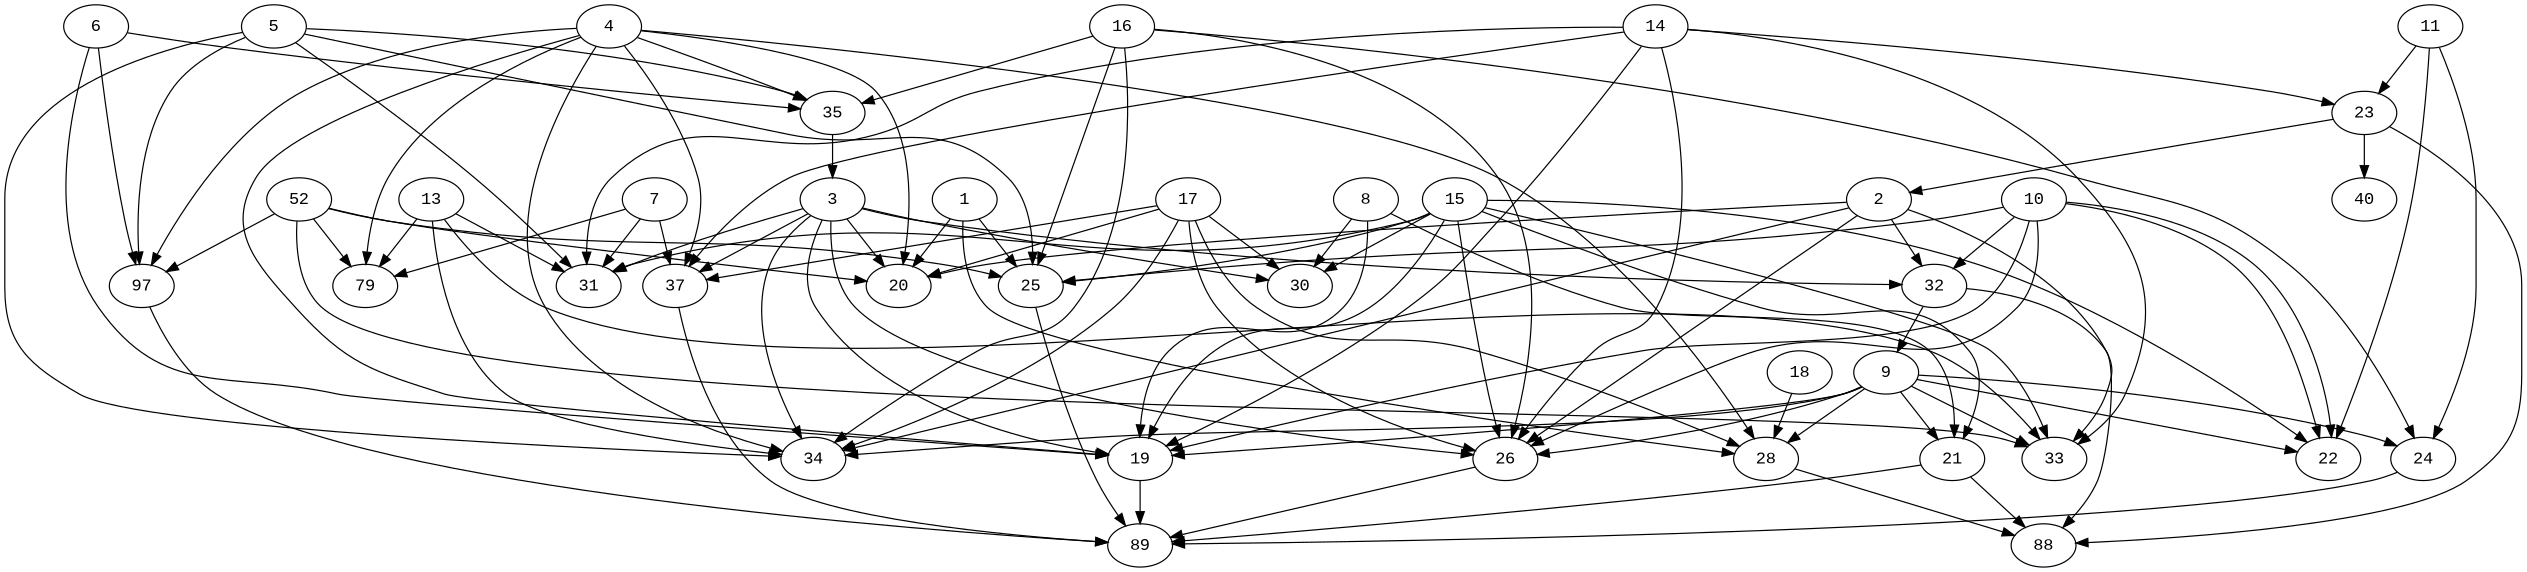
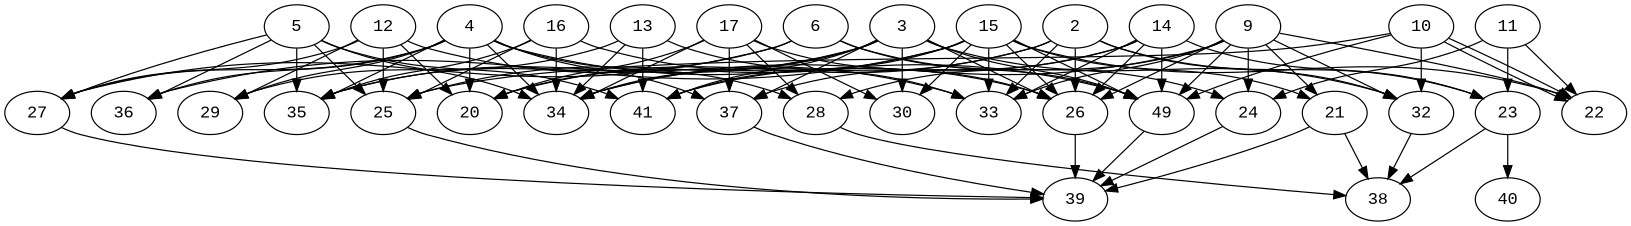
none -> (124, 113)
(1833, 121) -> (1026, 70)
(833, 150) -> (606, 70)
(2128, 154) -> (1285, 70)
(299, 199) -> (383, 26)
(655, 199) -> none
(965, 199) -> none
(1366, 199) -> none
(142, 286) -> (37, 113)
(365, 286) -> (210, 113)
(589, 286) -> (643, 113)
(1913, 324) -> (1329, 67)
(1867, 345) -> none
(1800, 372) -> none
(1140, 459) -> (1162, 113)
(1140, 545) -> (1075, 199)
(2044, 545) -> (1378, 199)
